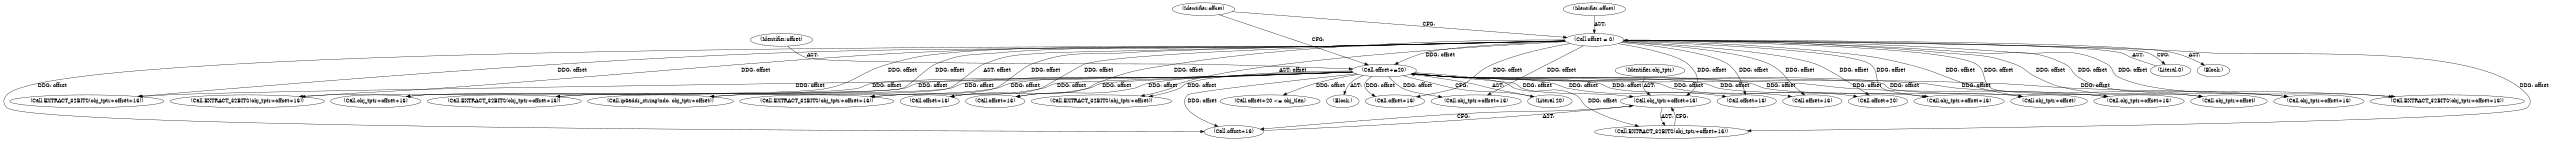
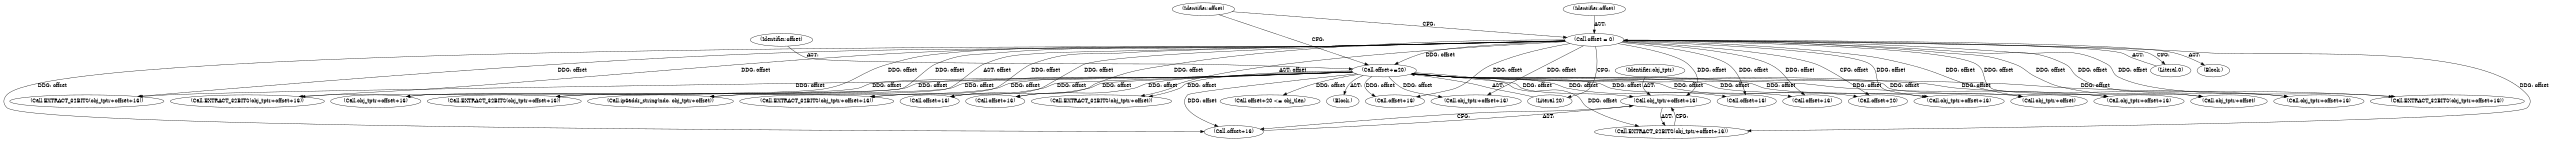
(1854, 71) -> (1854, 71)
(1466, 90) -> (1596, 75)
